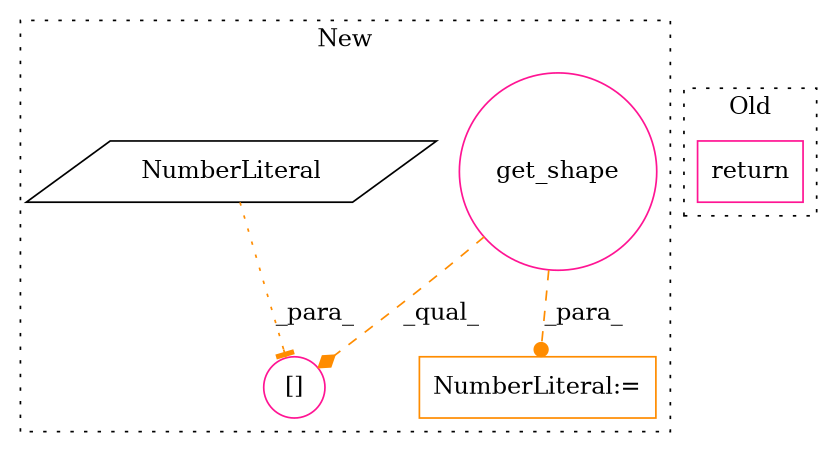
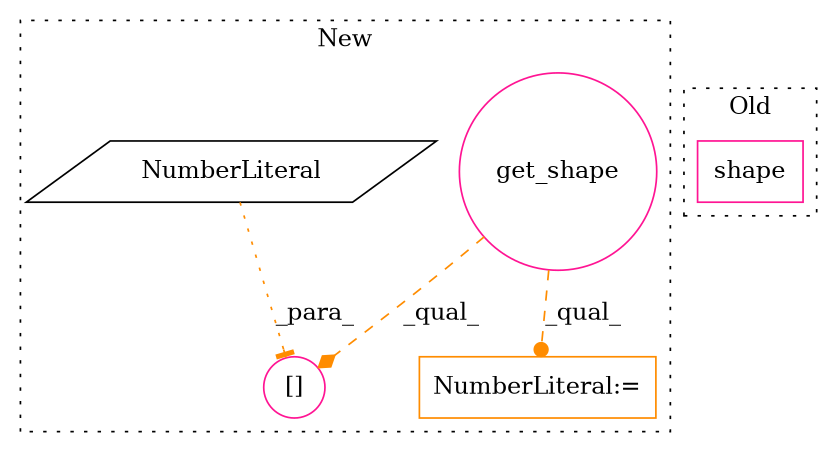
(750, 172) -> (750, 172)
(584, 313) -> (584, 313)
